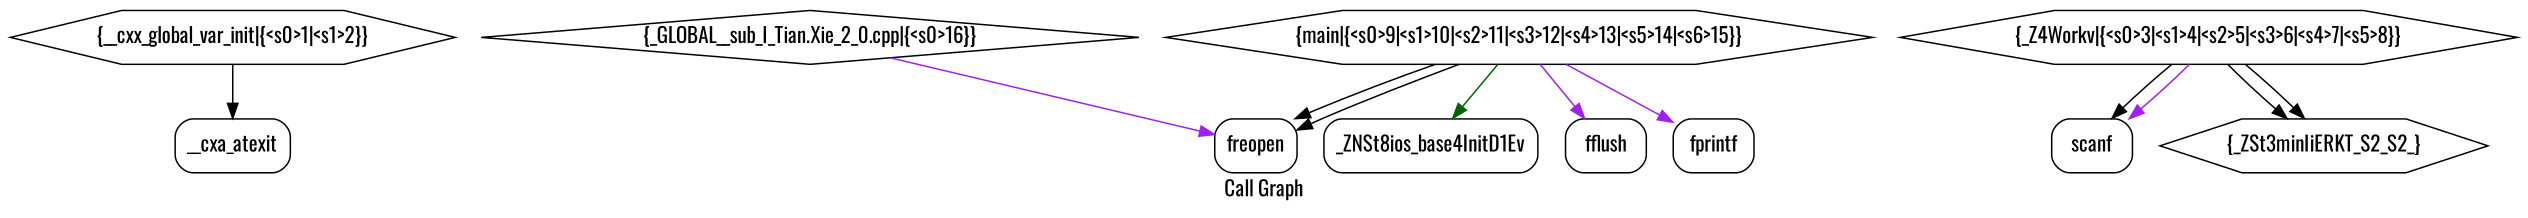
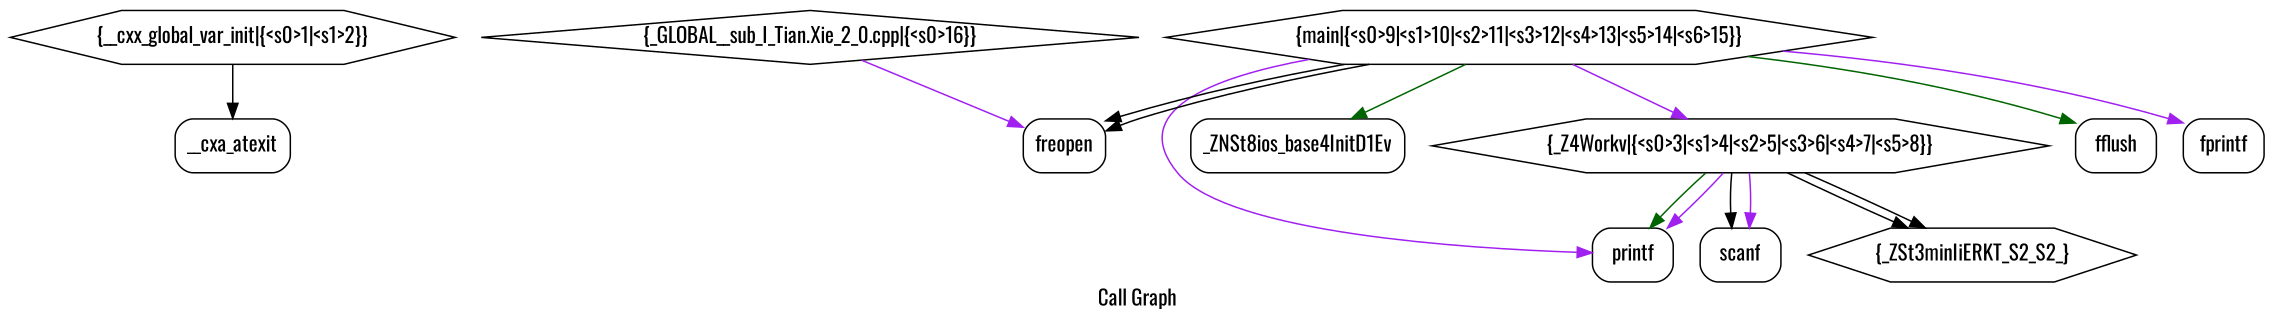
(1557, 85) -> (1906, 81)
none -> (1623, 88)
none -> (1633, 255)
